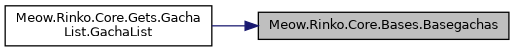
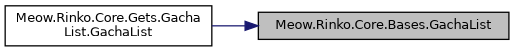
(384, 26) -> (384, 26)
